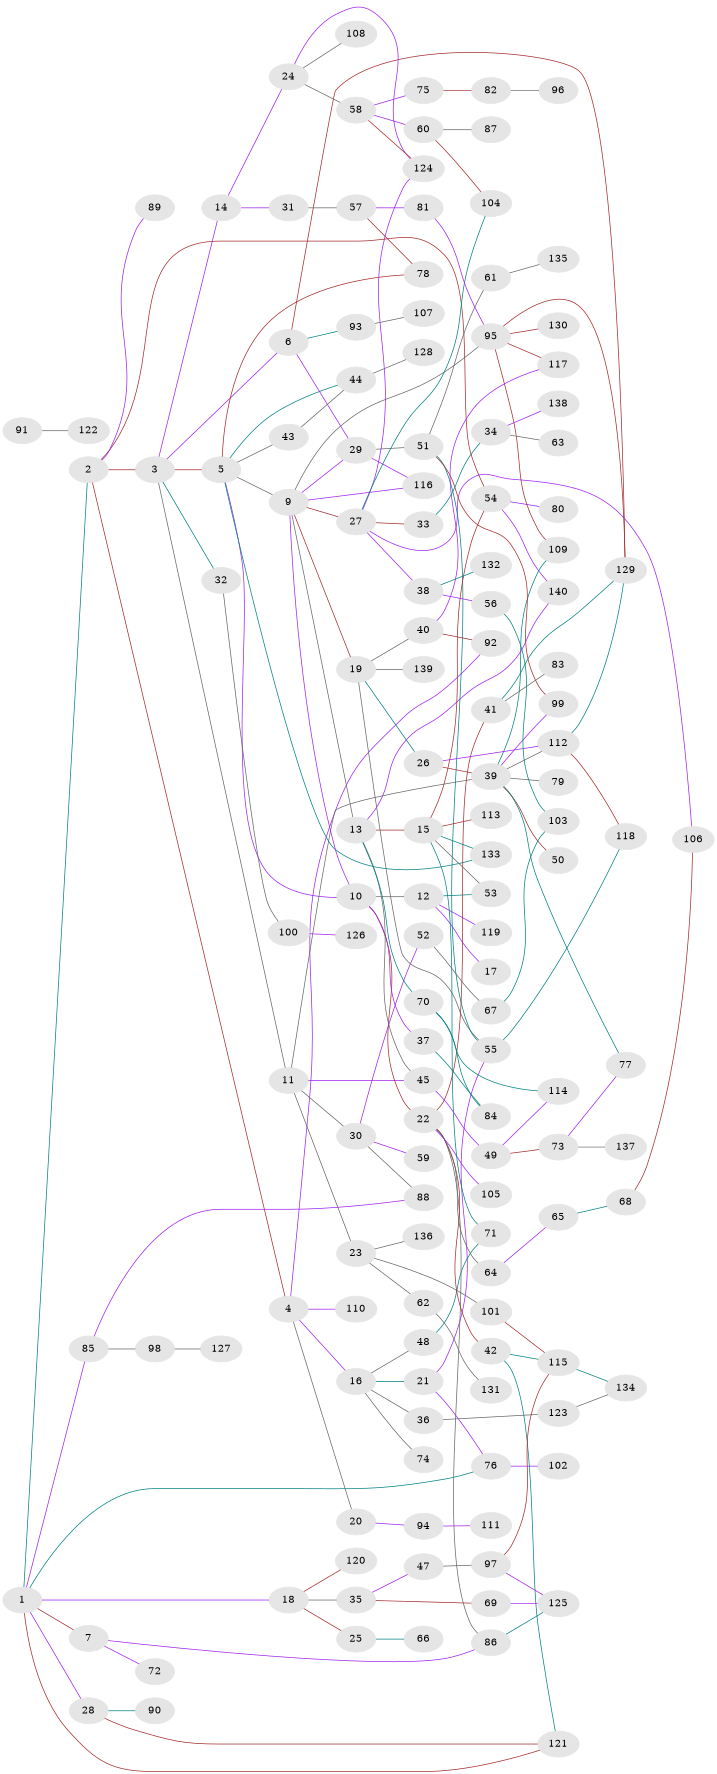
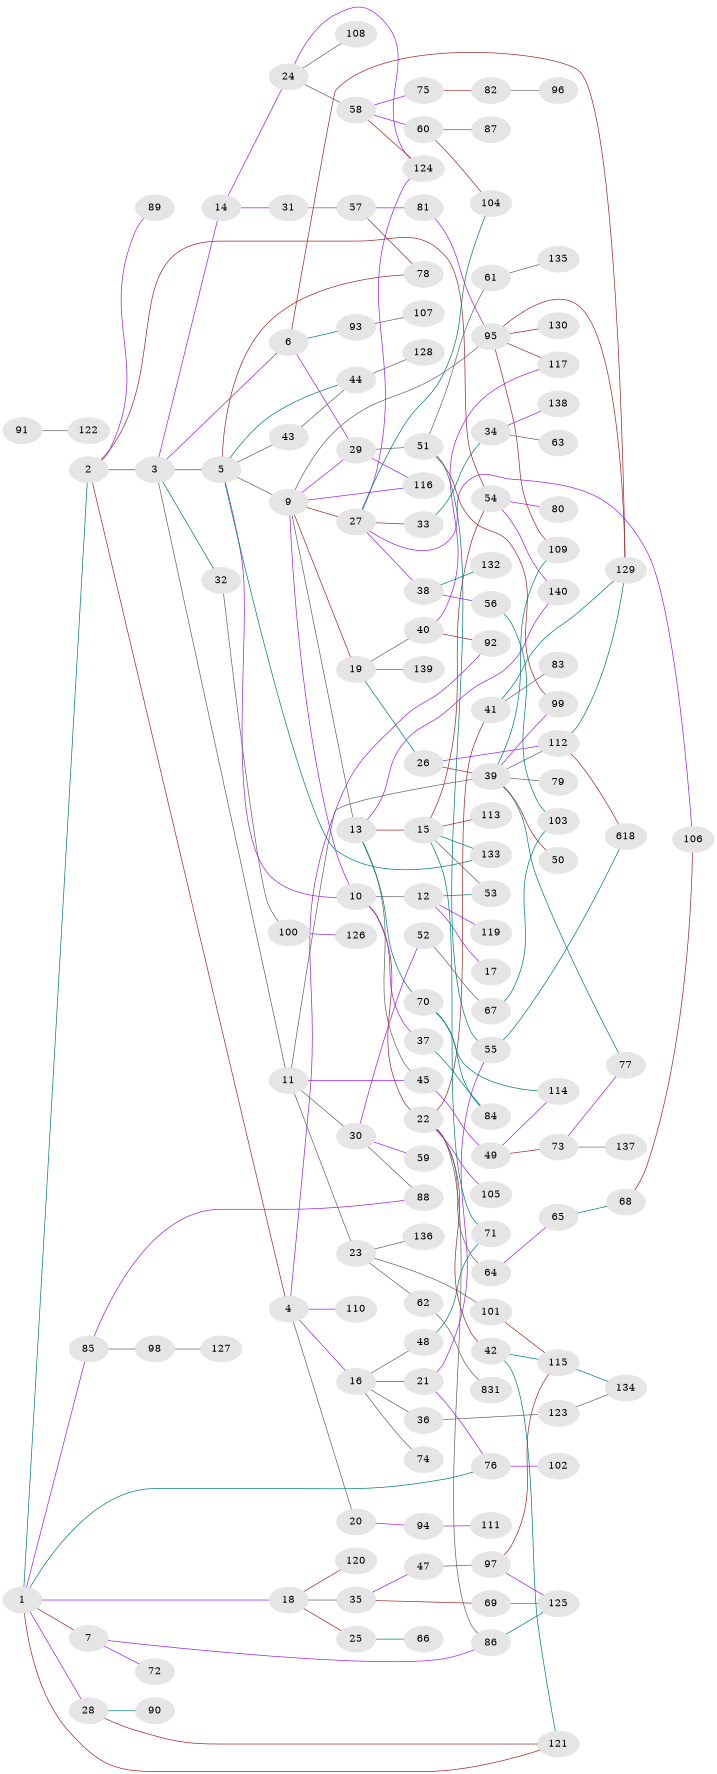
(626, 837) -> (626, 837)
(387, 878) -> none
(491, 1390) -> (491, 1390)
